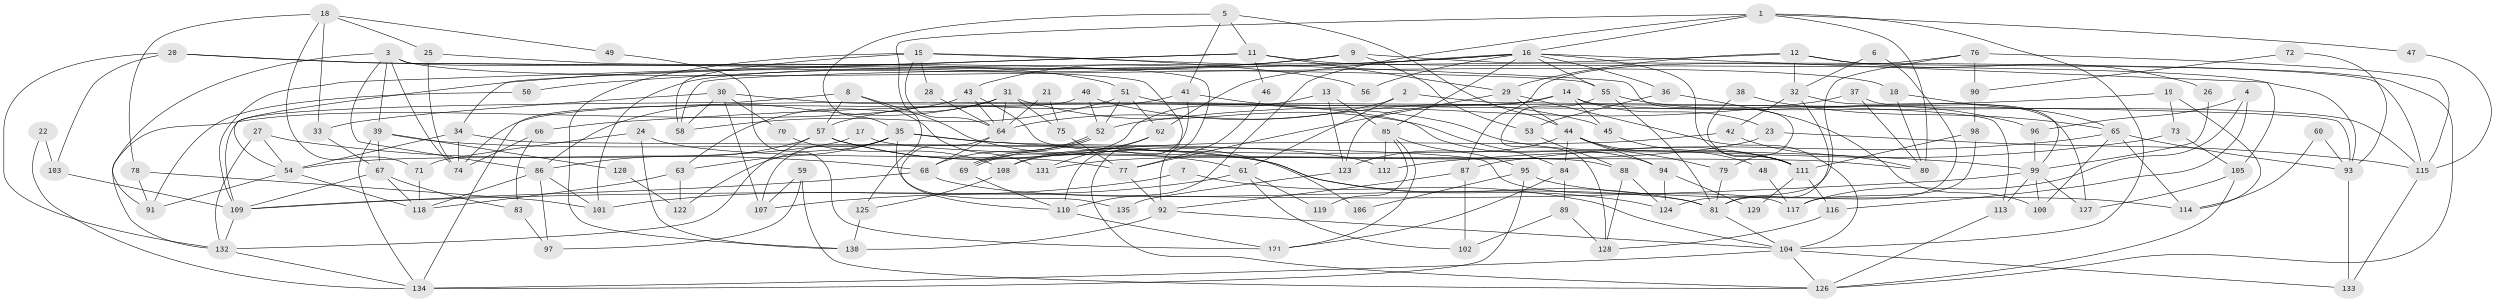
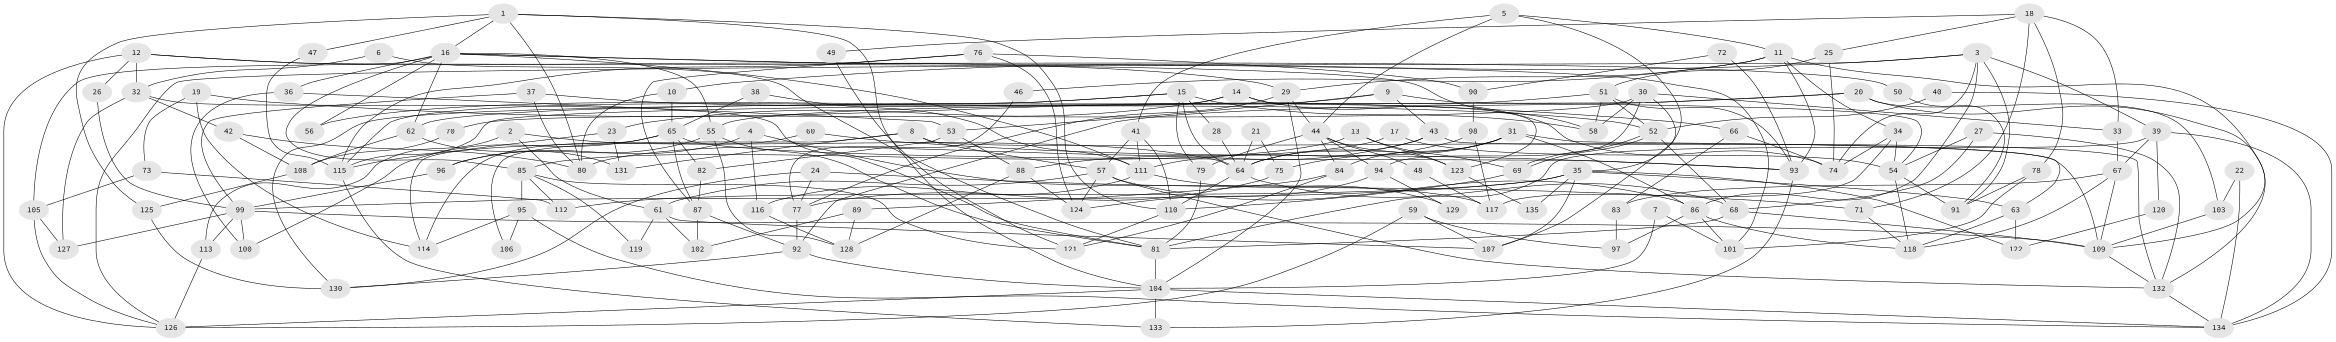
(1608, 132) -> none
none -> (702, 171)
